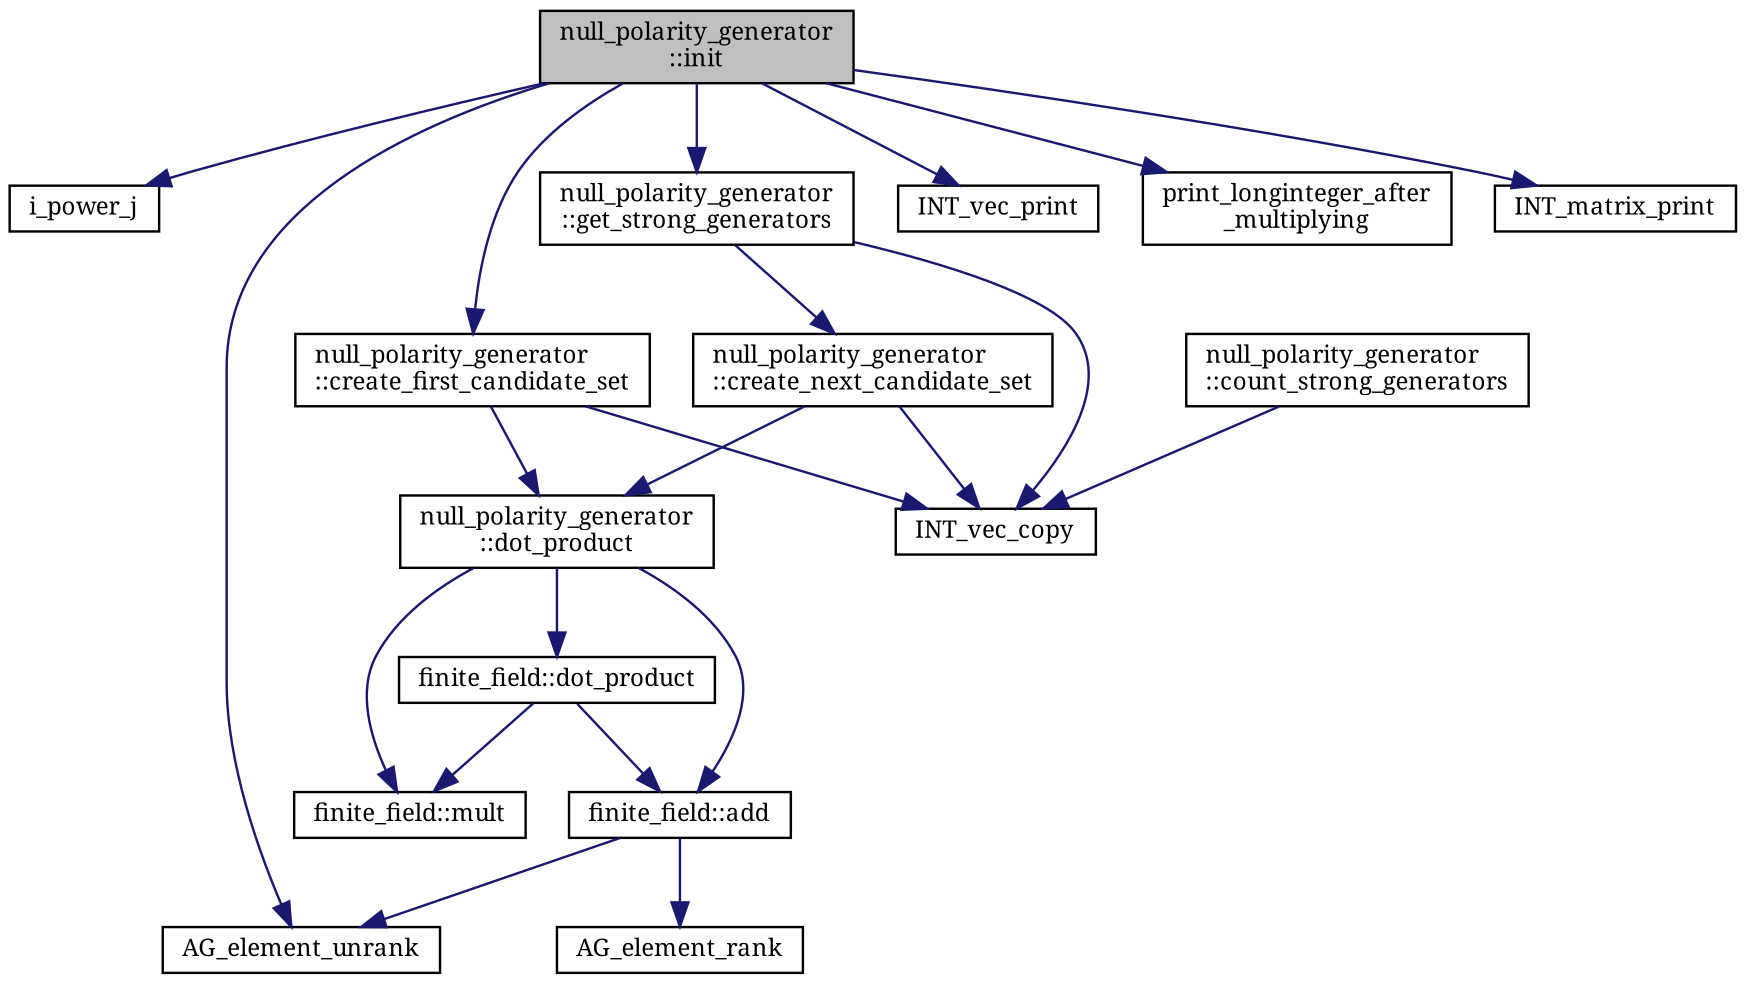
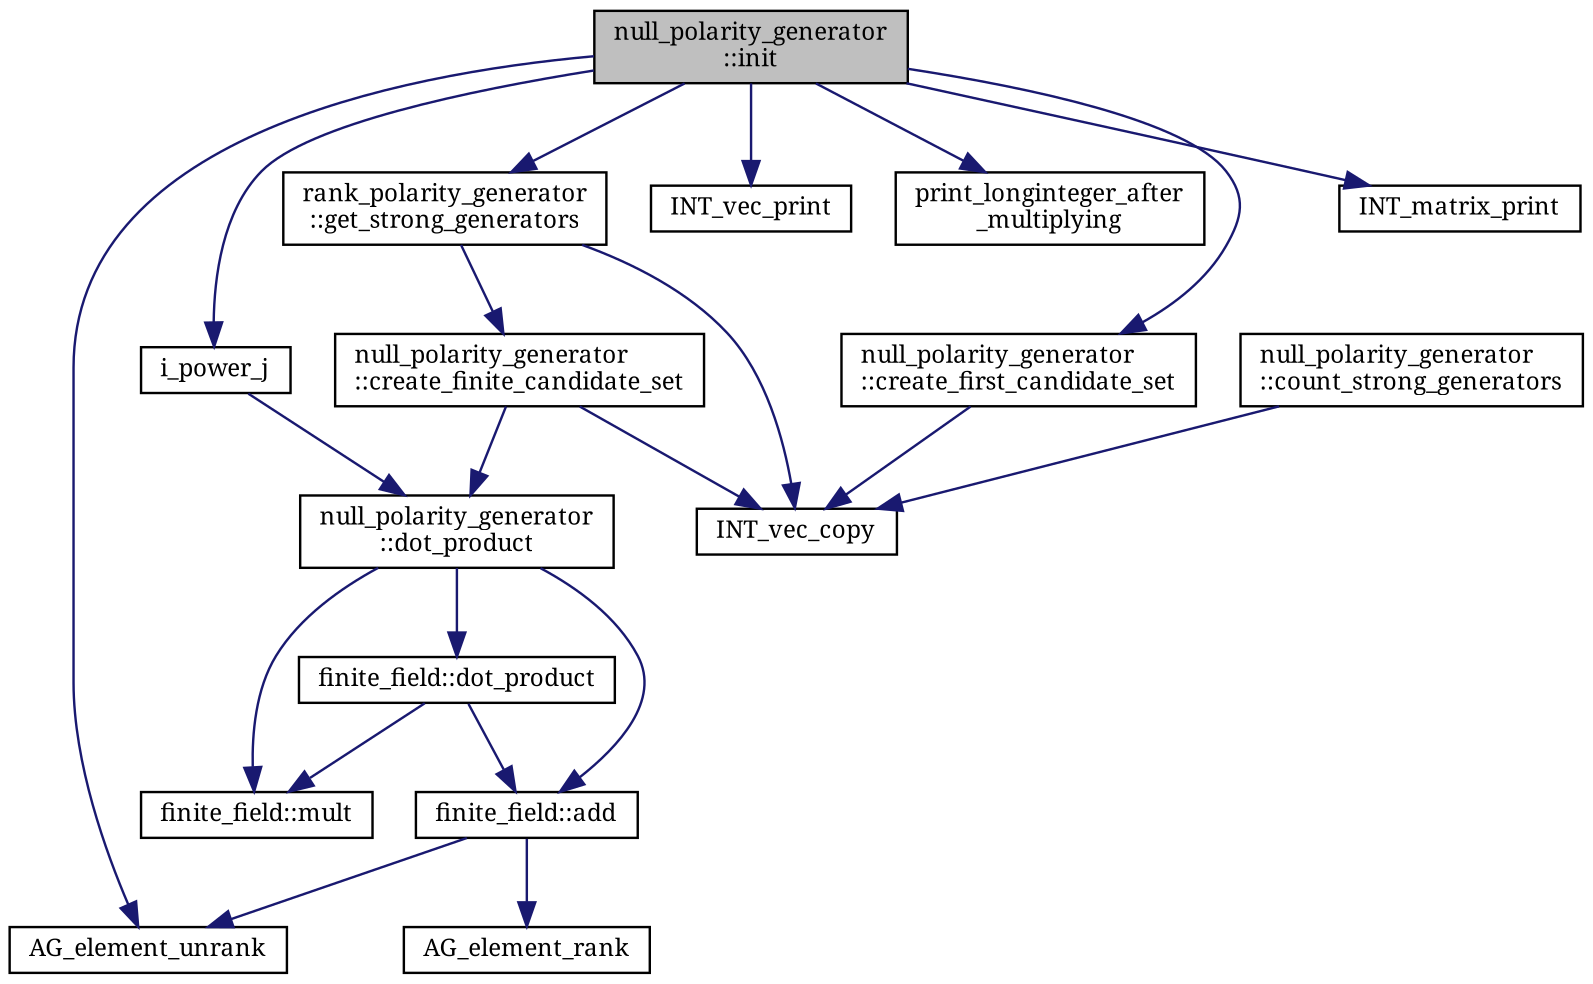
(697, 209) -> (445, 209)
(873, 370) -> (520, 370)
(509, 440) -> (316, 438)
